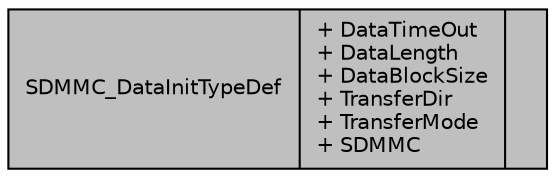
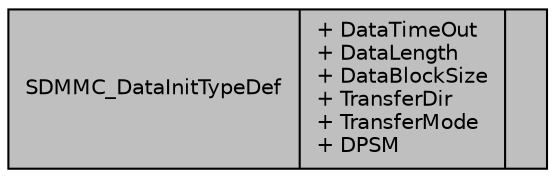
(369, 146) -> (358, 146)
